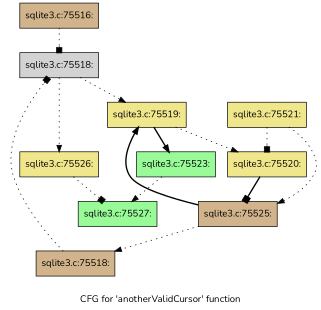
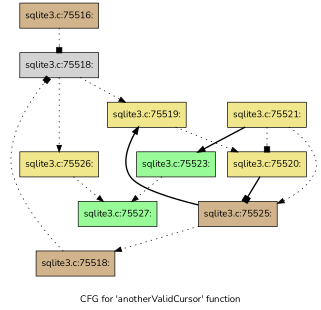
(160, 137) -> (225, 138)
(86, 187) -> (86, 187)
